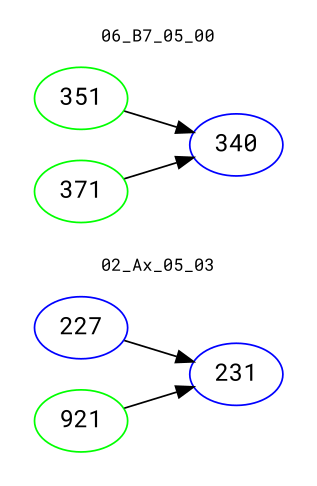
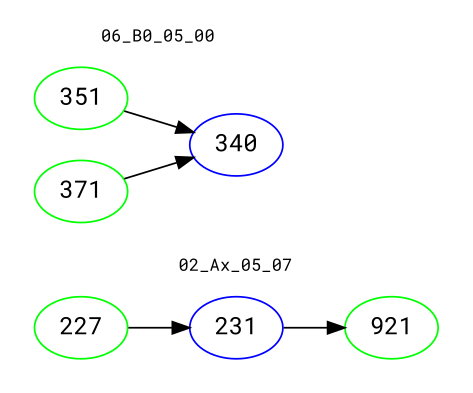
(159, 37) -> (159, 37)
(159, 267) -> (236, 267)
(81, 328) -> (81, 328)
(151, 400) -> (306, 328)
